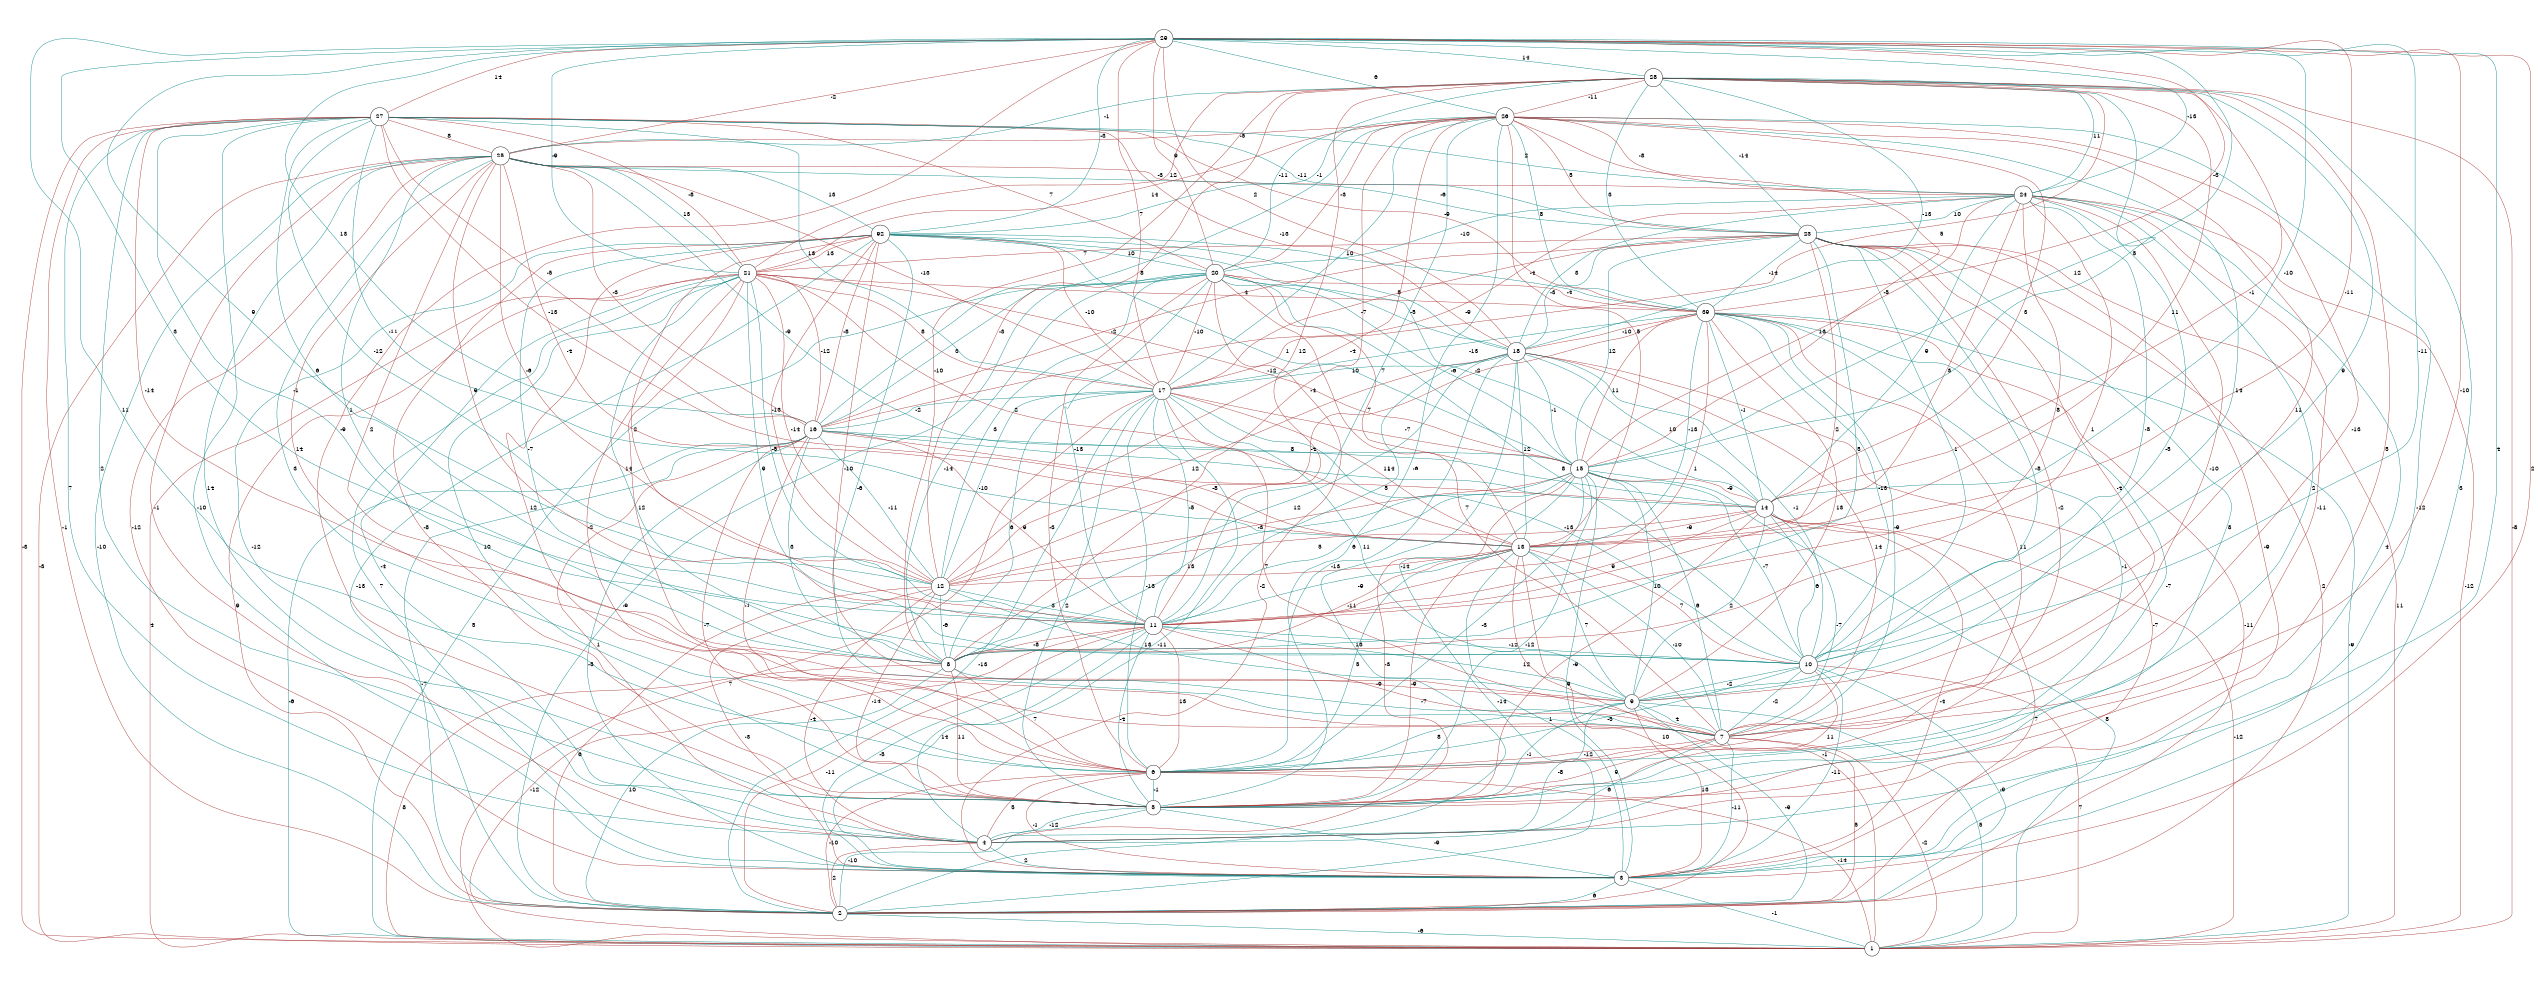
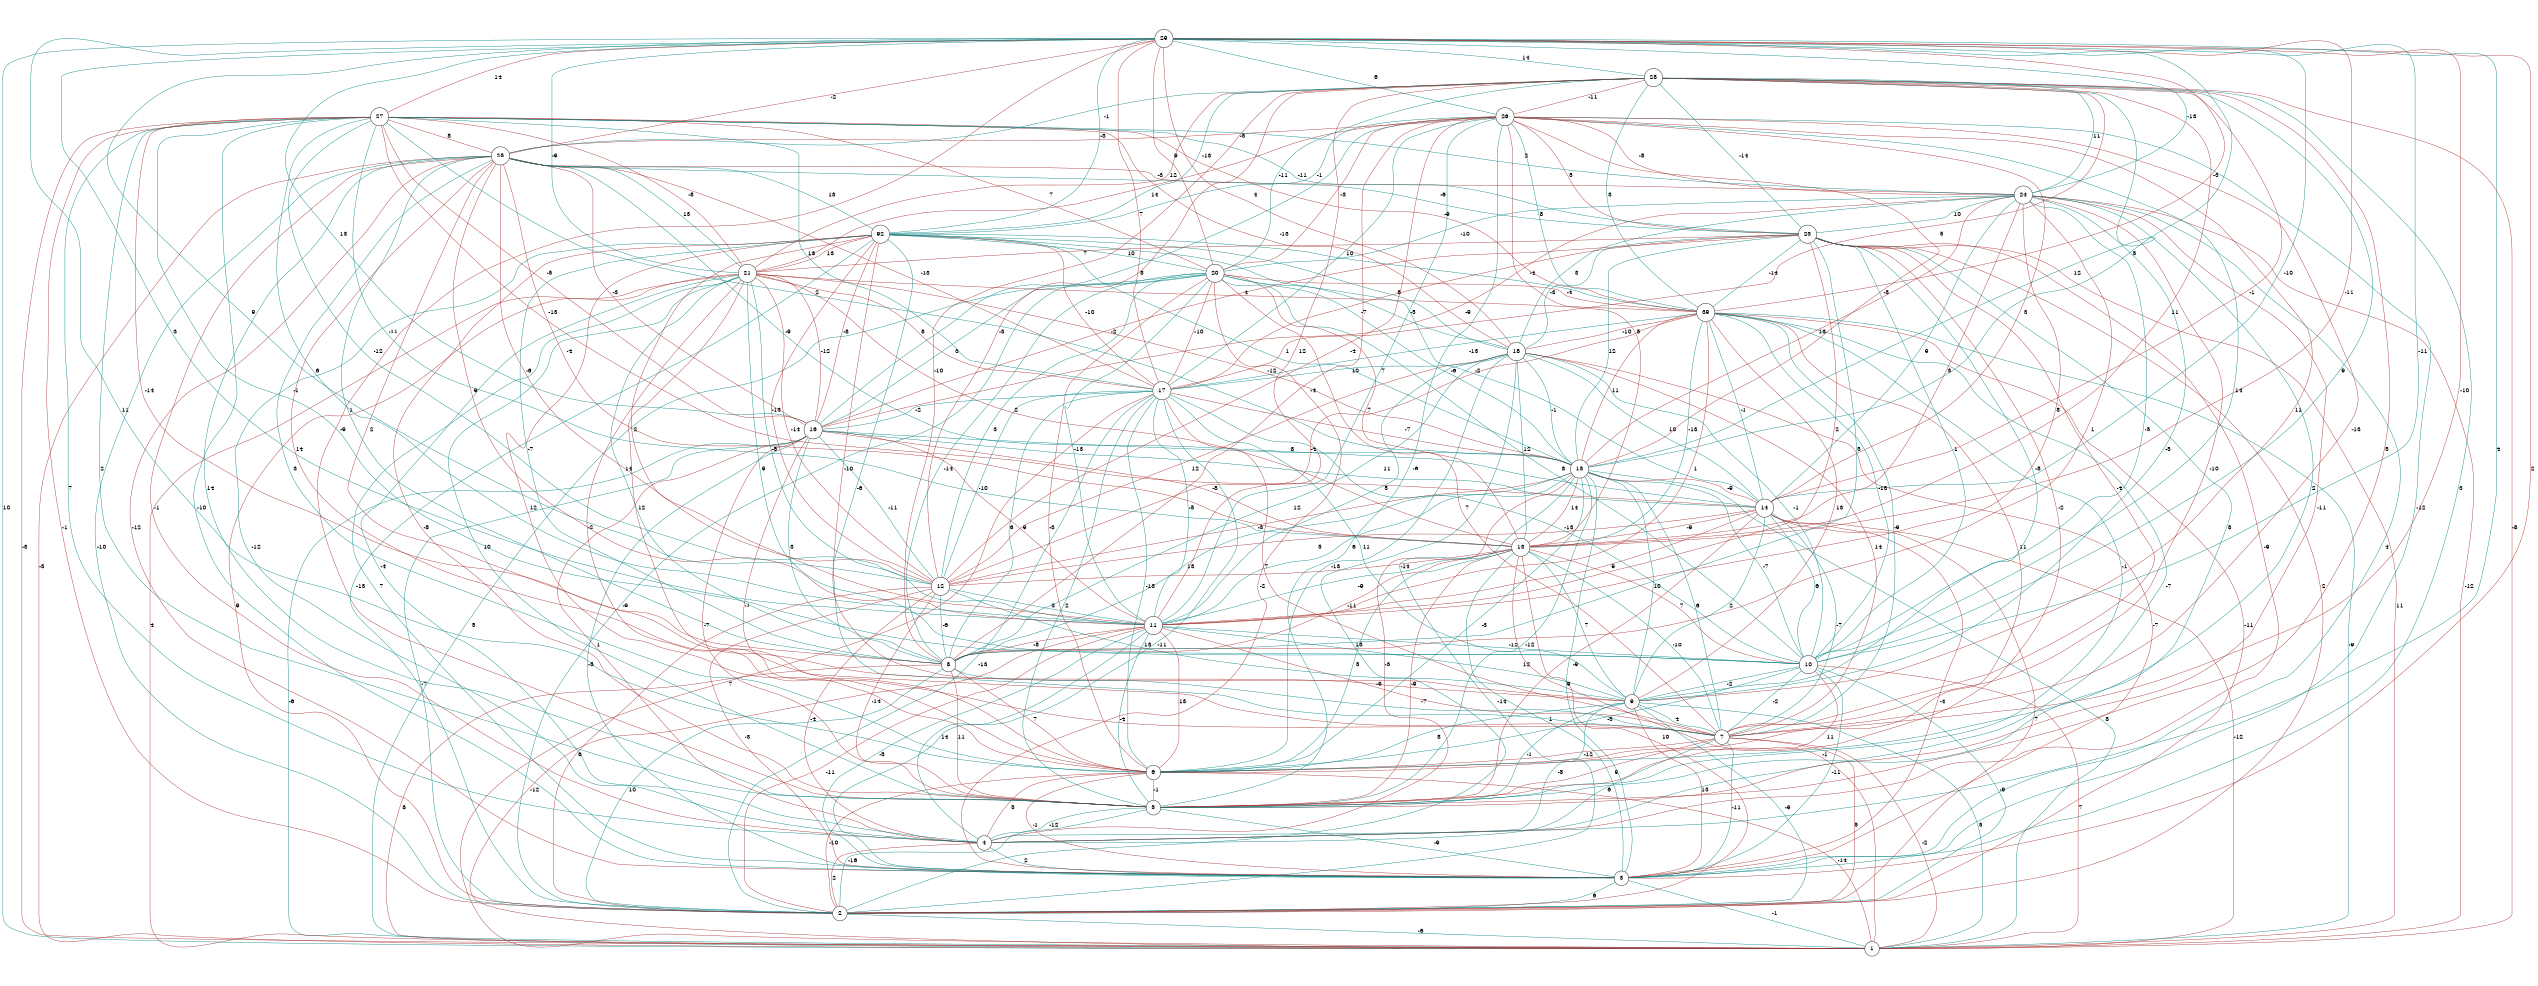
(1256, 195) -> (1256, 195)
(1884, 260) -> (1221, 104)
none -> (968, 321)
(1356, 459) -> (1561, 516)
none -> (3, 850)
(853, 861) -> (853, 861)
